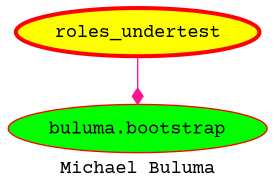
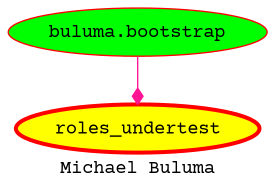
(138, 72) -> (138, 72)
